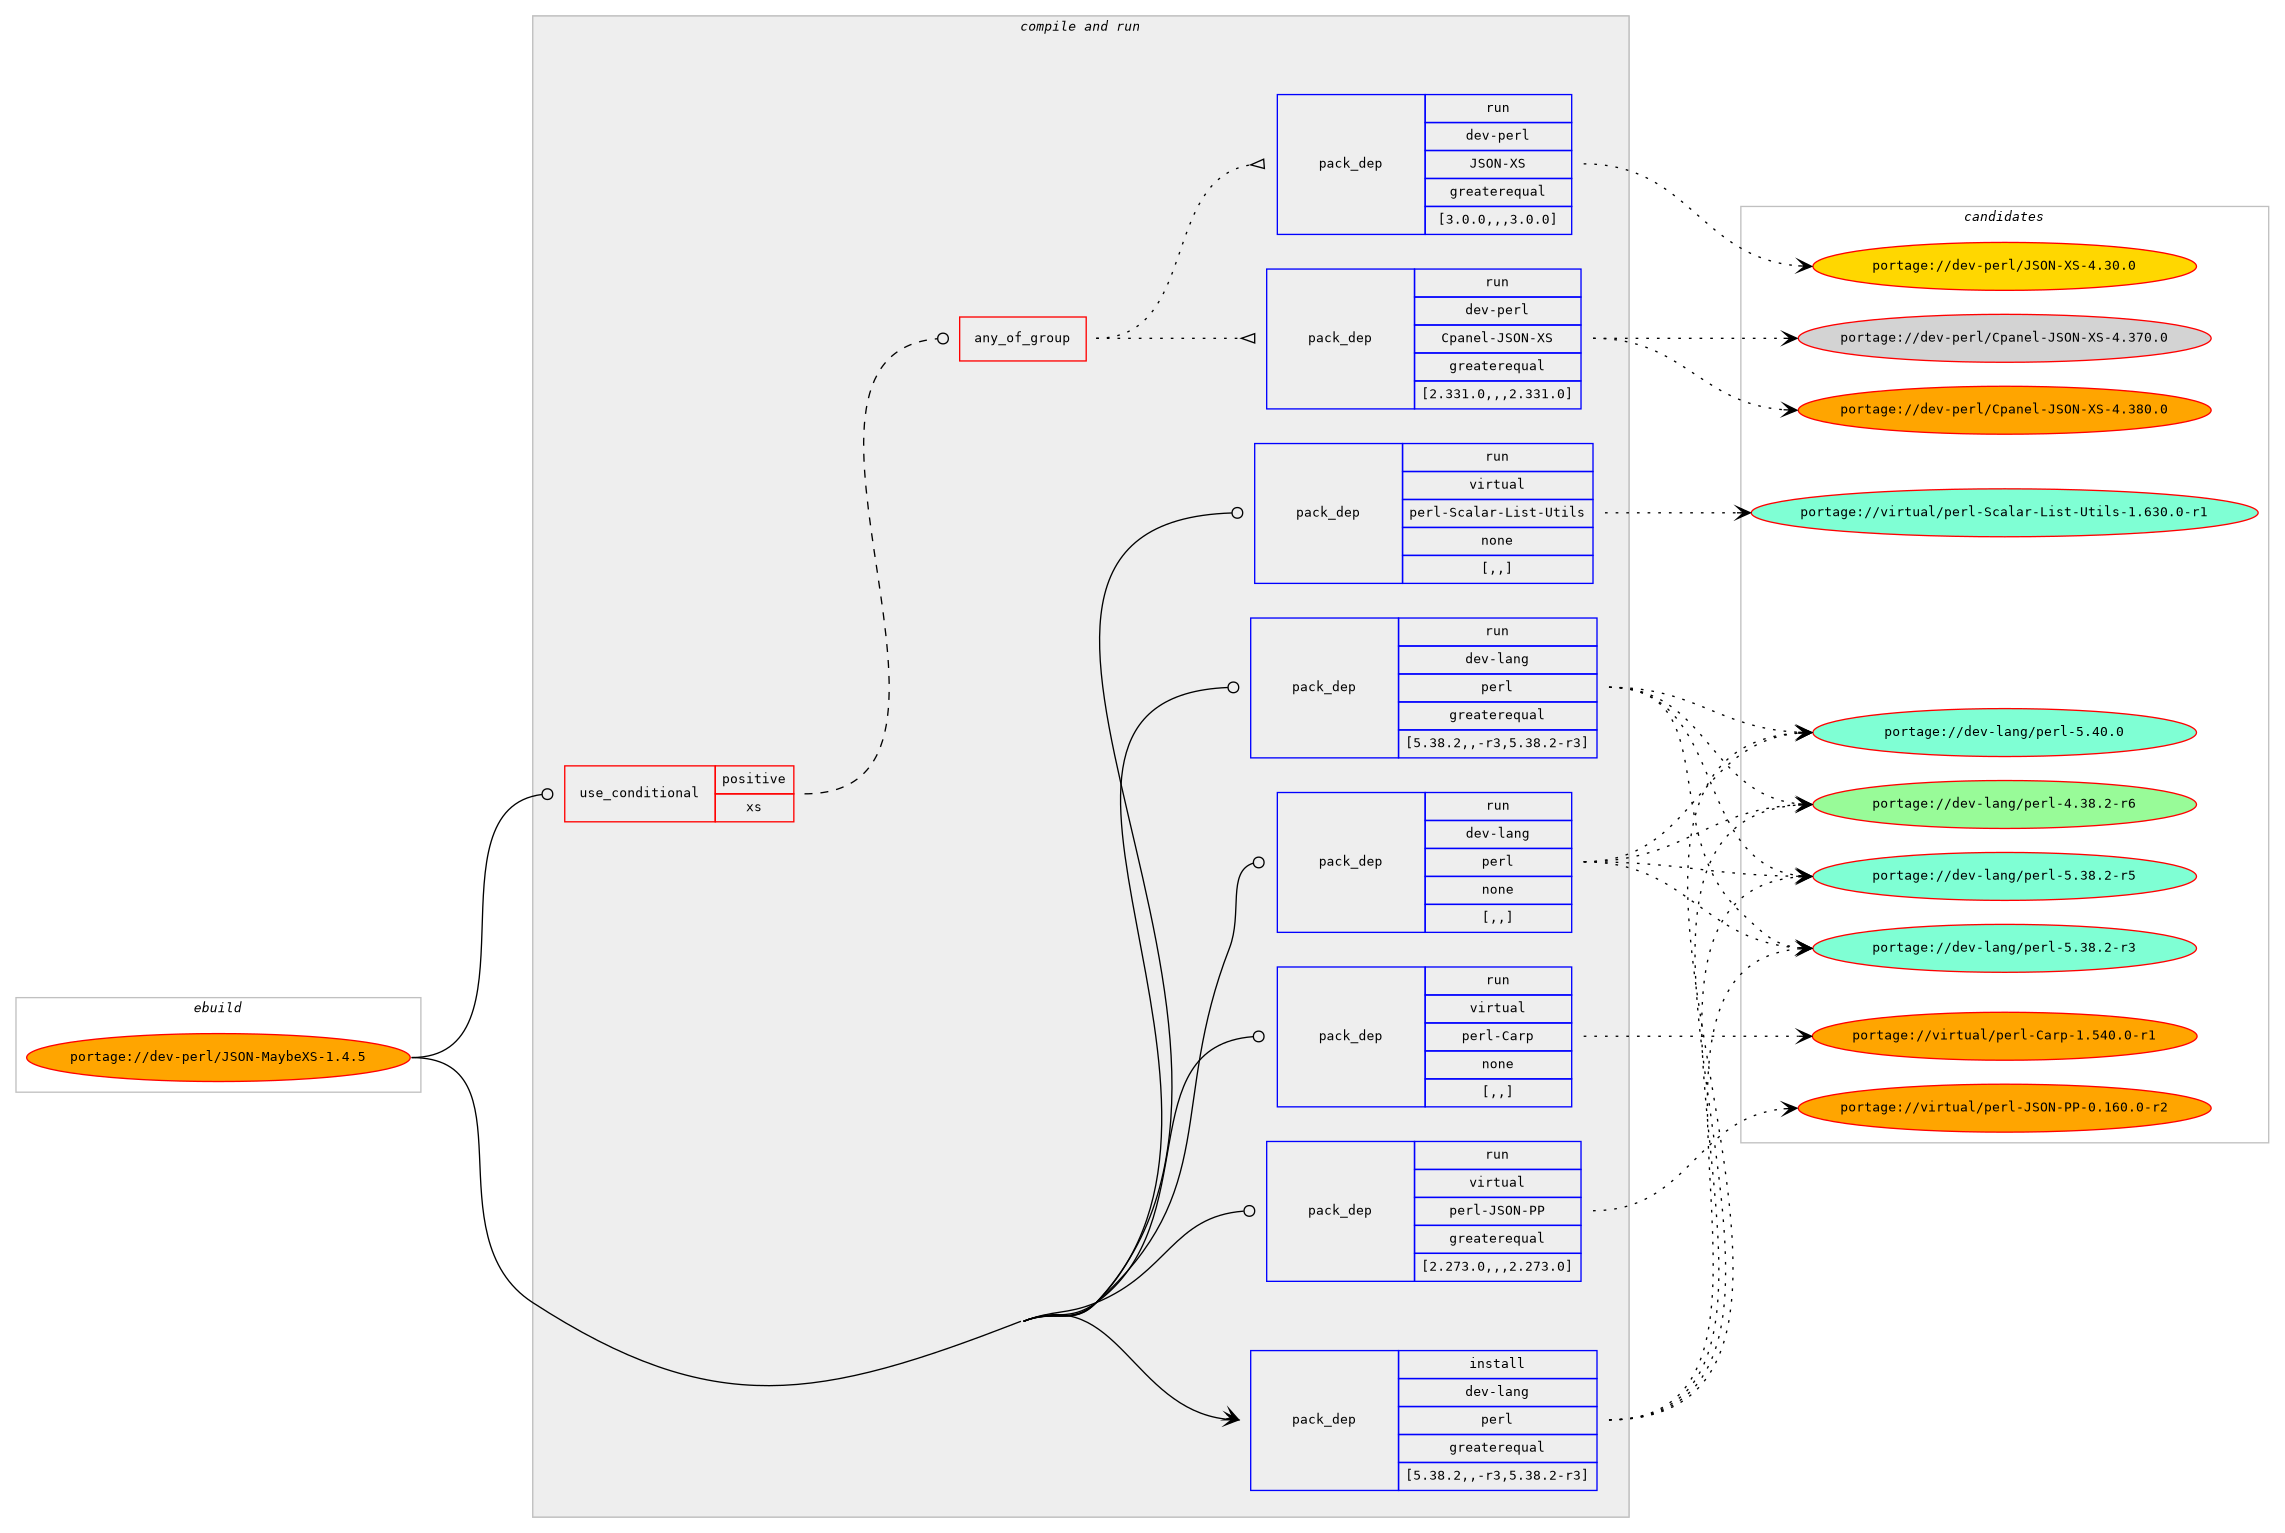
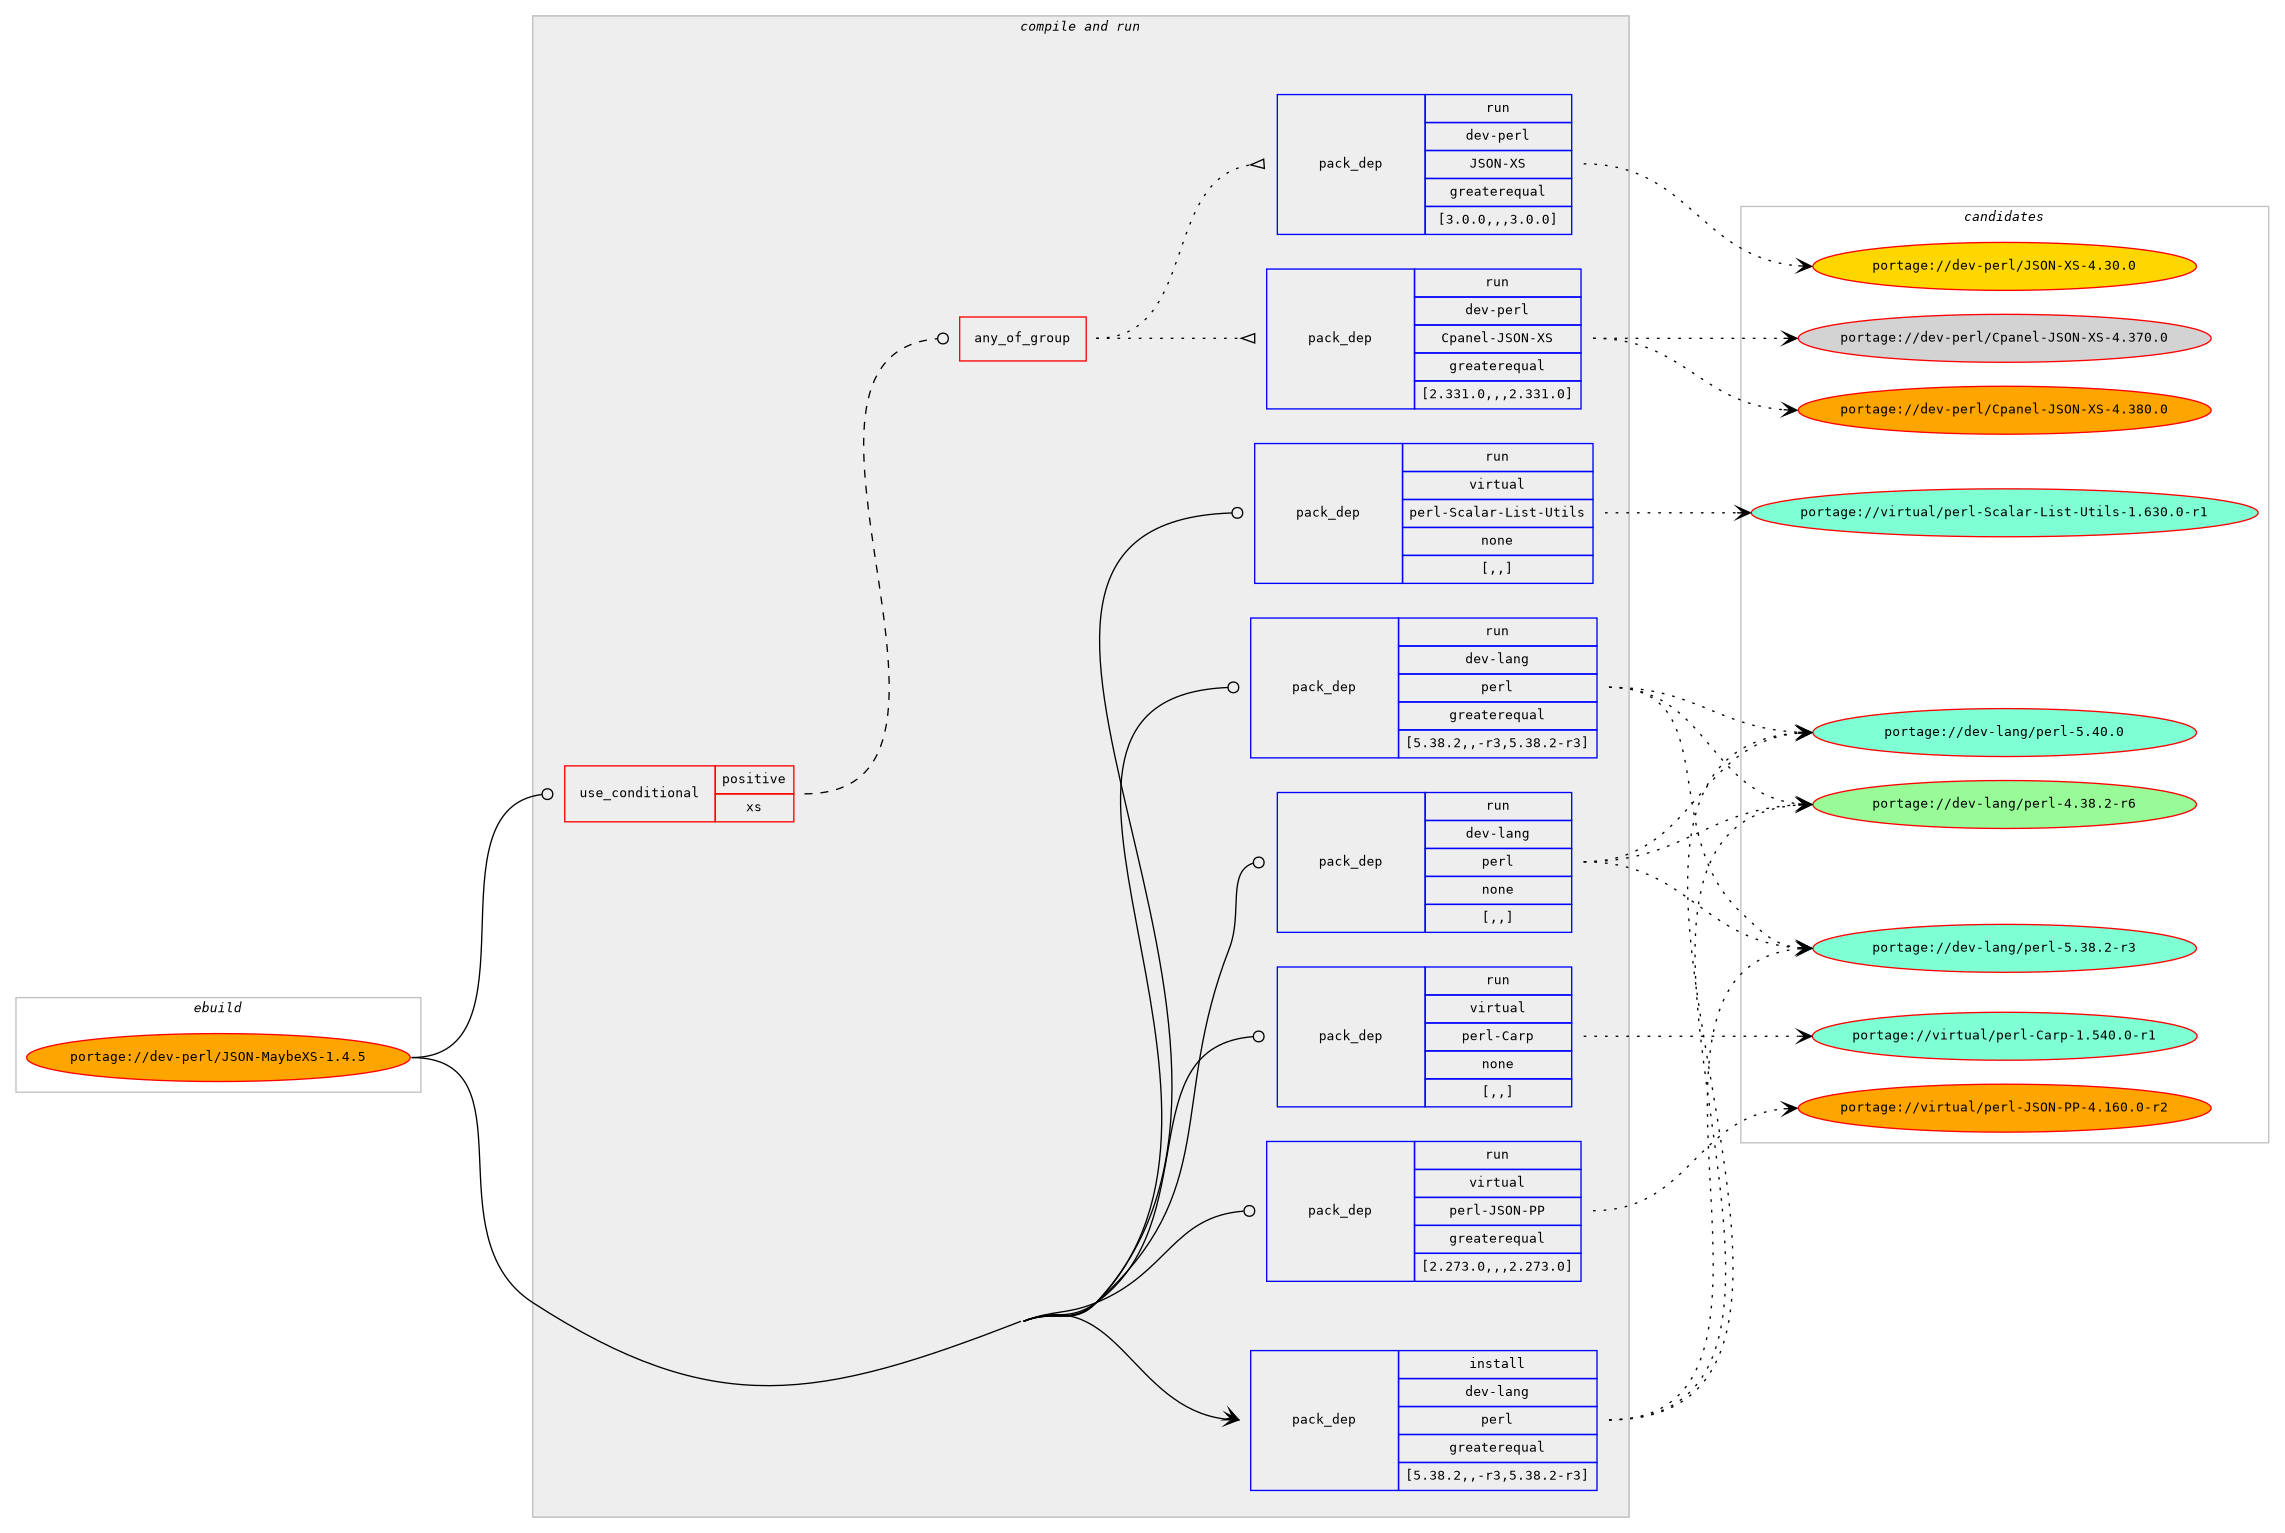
(2005, 876) -> none
(2005, 1036) -> (2005, 1036)
(2005, 1108) -> (2005, 1108)
